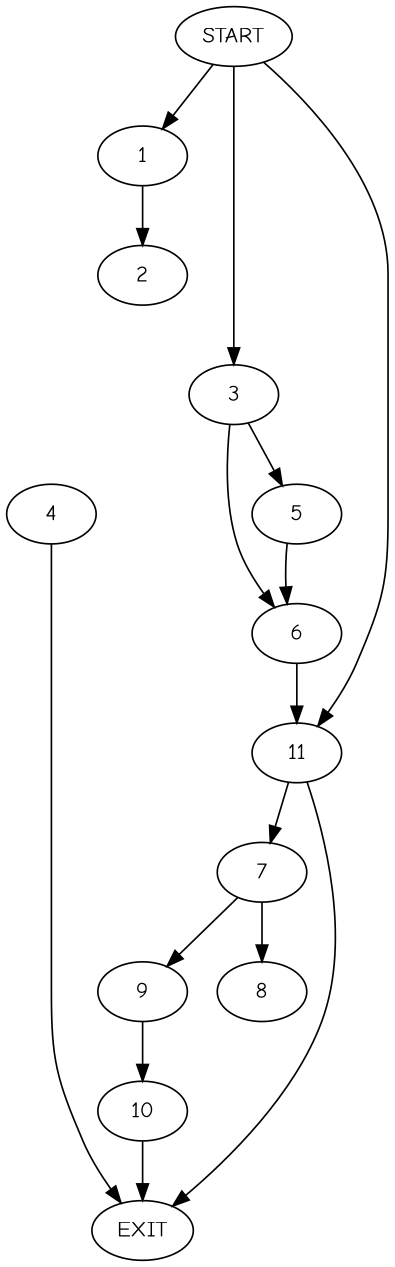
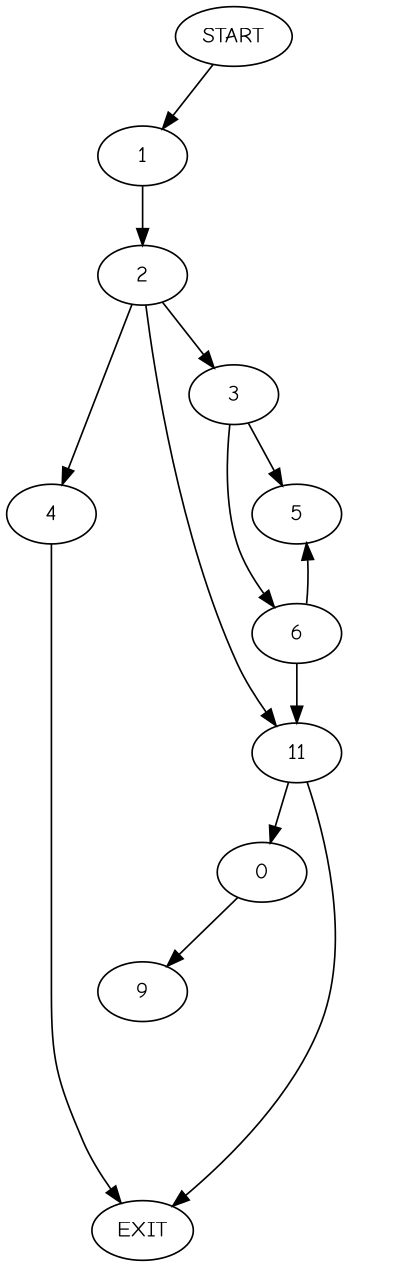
(234, 207) -> (183, 328)
(388, 373) -> (186, 515)
none -> (100, 387)
(286, 565) -> (308, 582)
(262, 872) -> (262, 872)
(262, 992) -> none
(143, 1111) -> none
